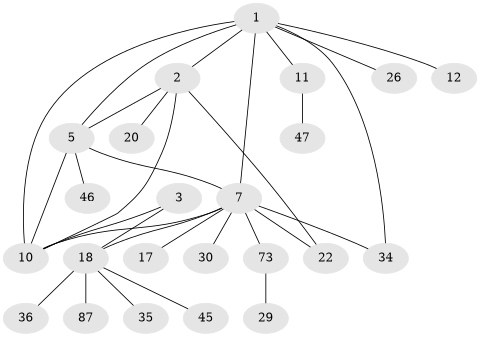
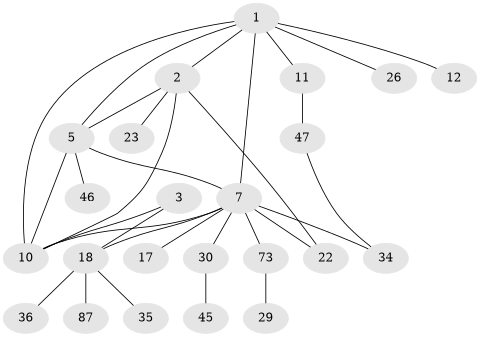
(361, 117) -> (331, 205)
(132, 138) -> (132, 138)
(146, 288) -> (206, 288)
